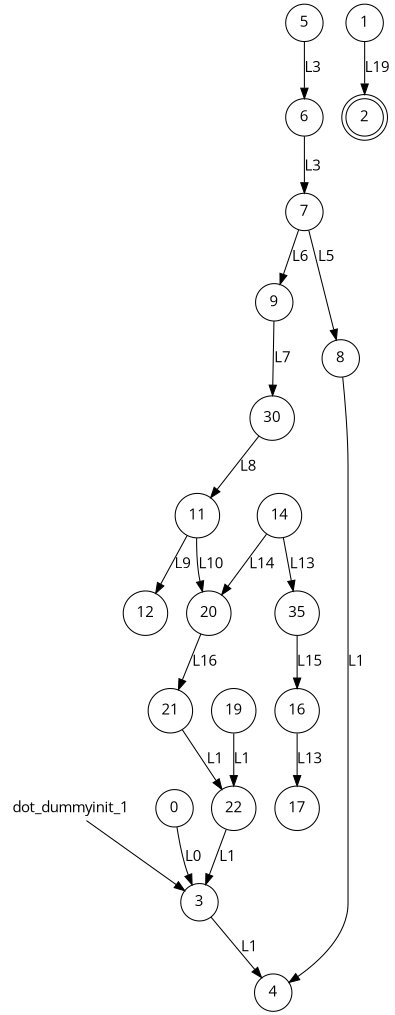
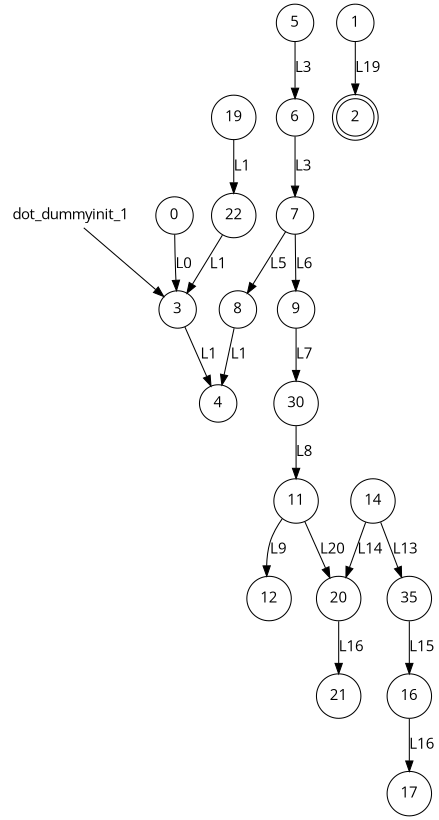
(211, 564) -> (333, 550)
(199, 755) -> none
(310, 760) -> (422, 745)
